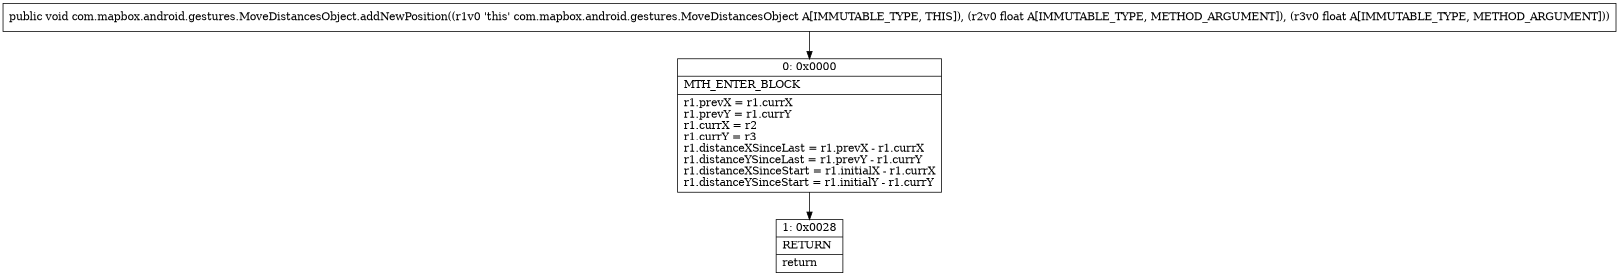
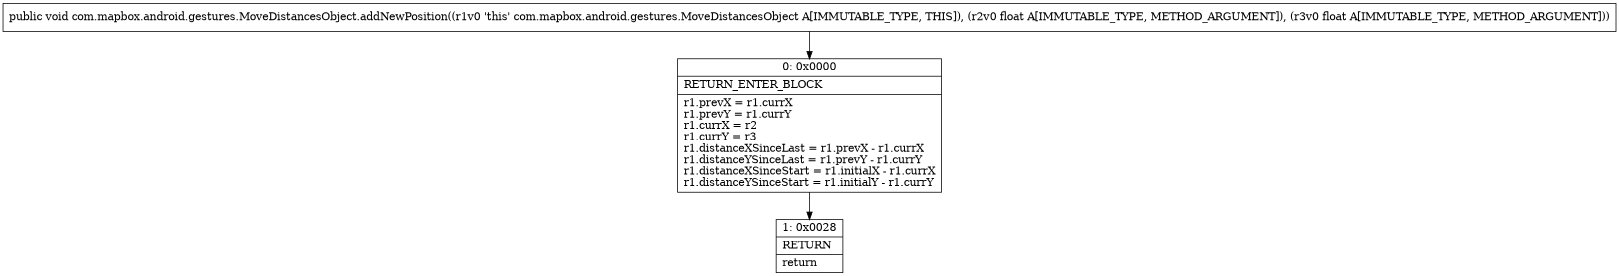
(742, 85) -> (753, 85)
